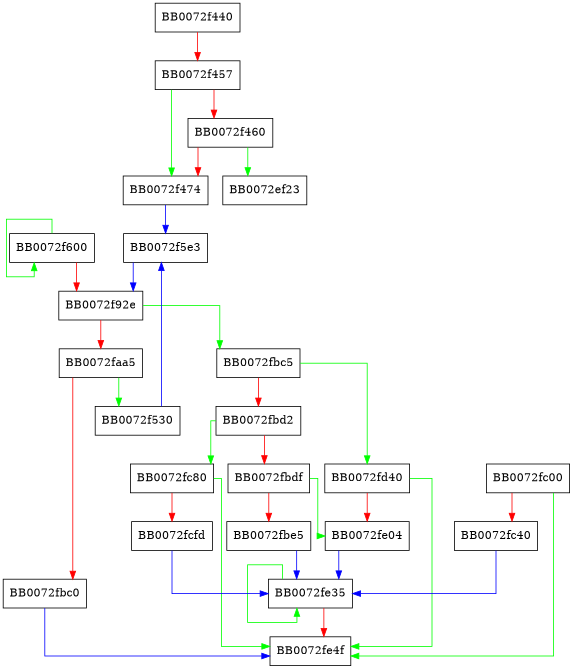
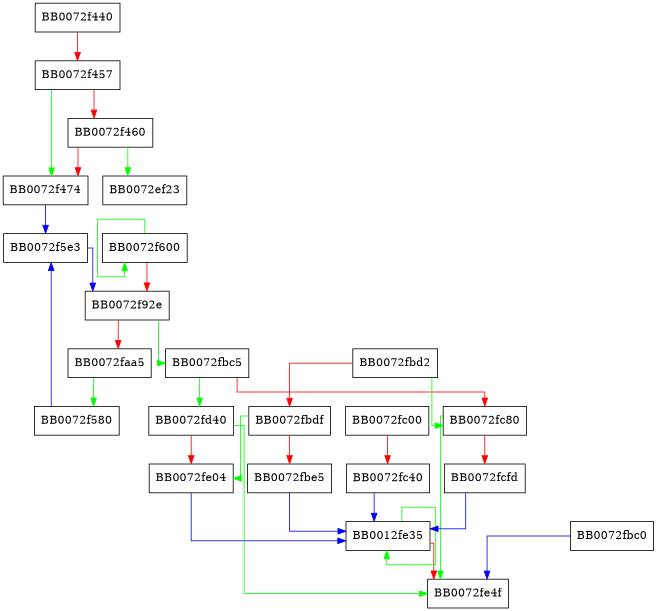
(258, 388) -> (357, 392)
(138, 421) -> (77, 421)
(73, 474) -> none
(310, 594) -> (388, 536)
(538, 656) -> none
